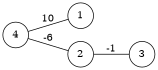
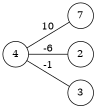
(81, 16) -> (81, 16)
(111, 54) -> (48, 74)
